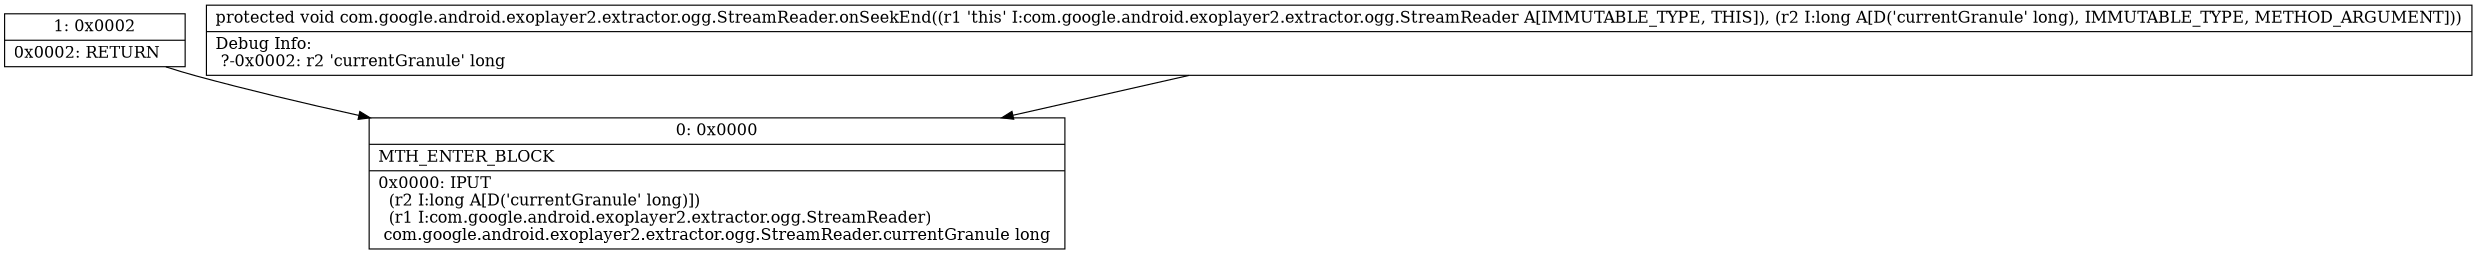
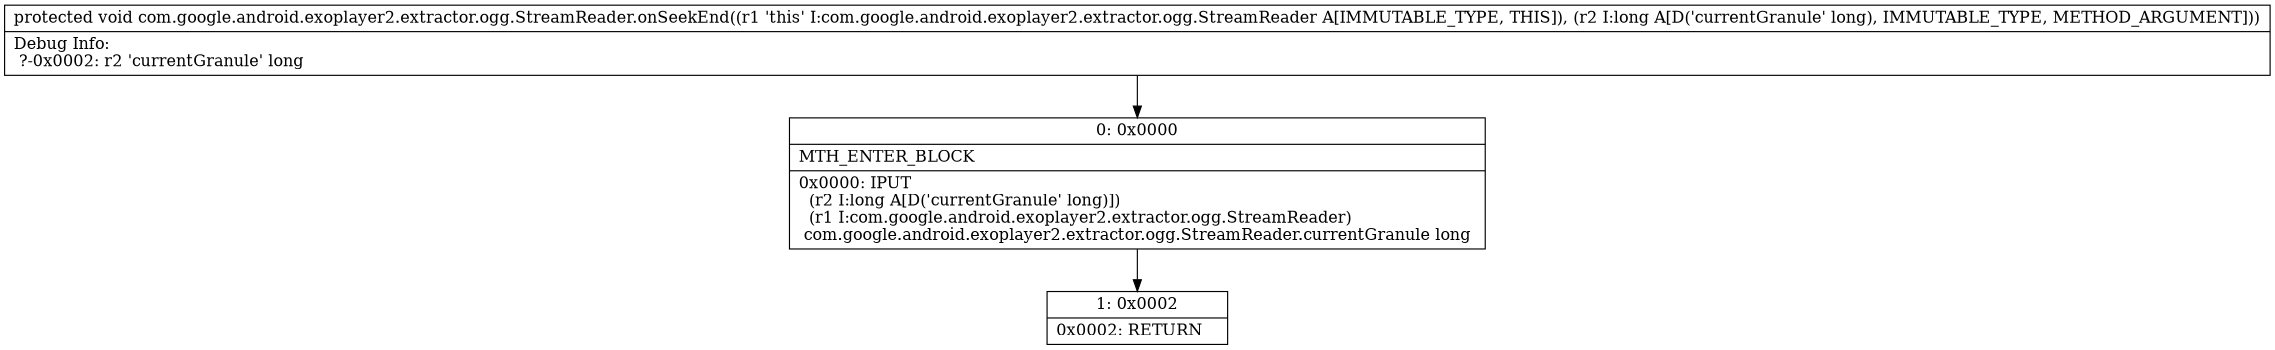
(262, 93) -> (1137, 264)
